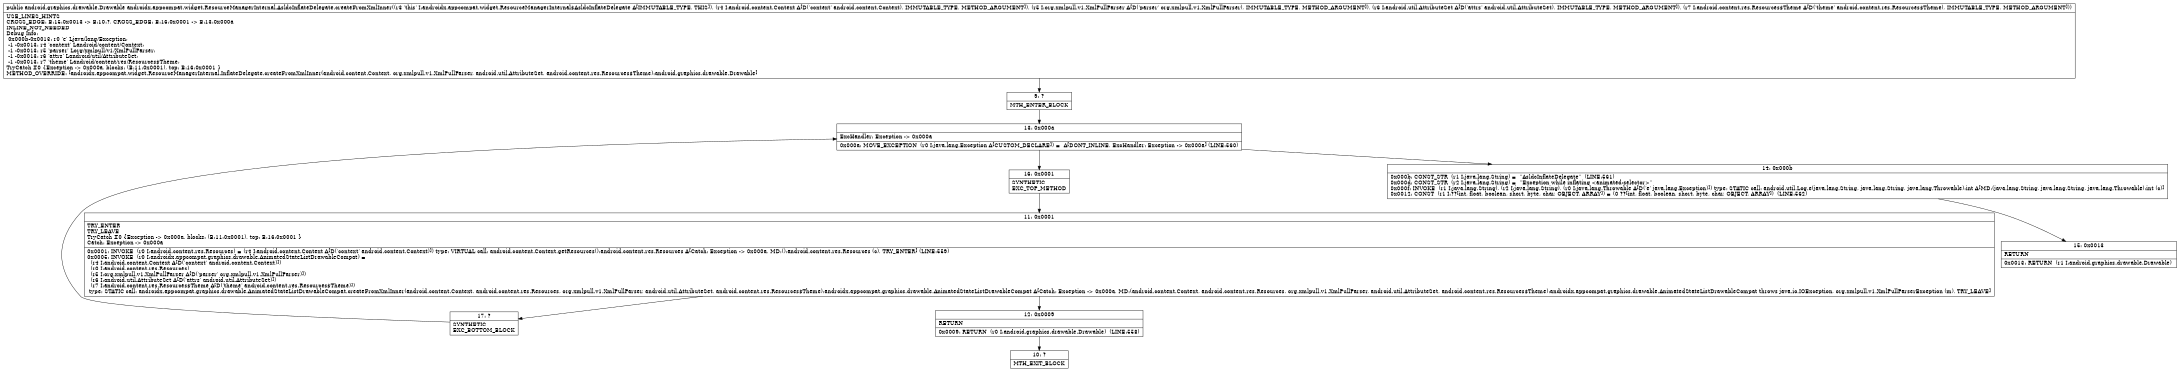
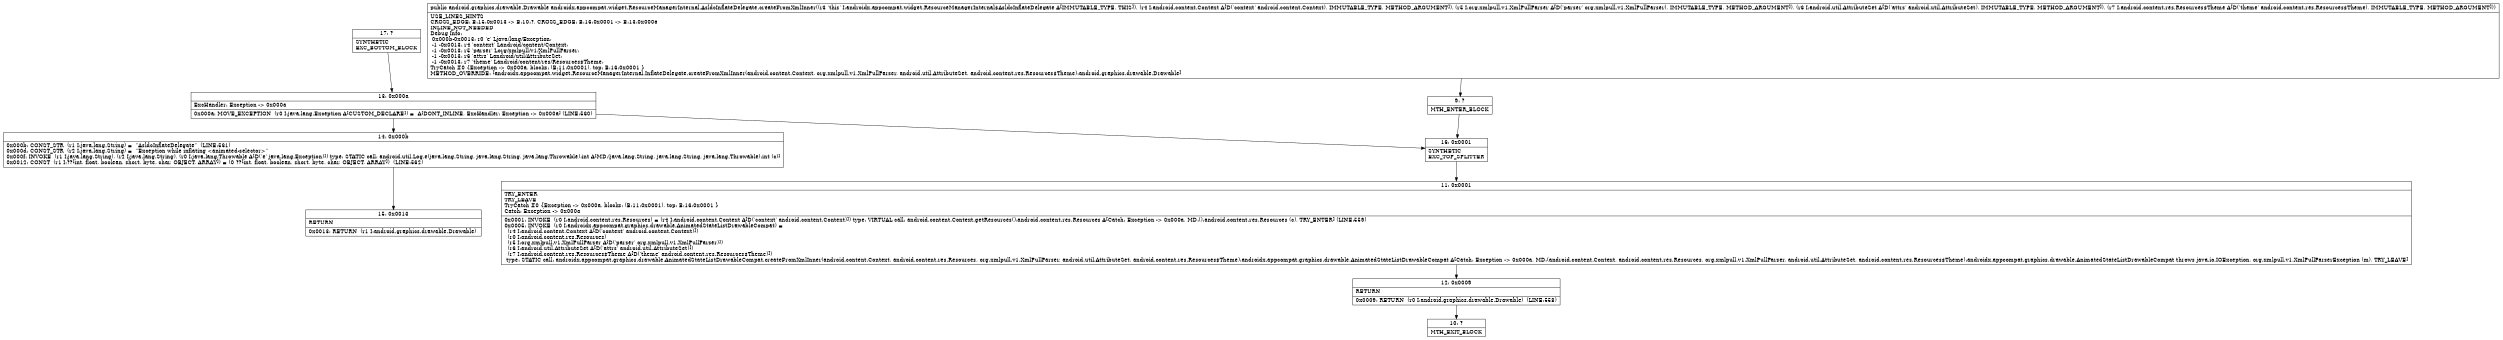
(1039, 115) -> (1458, 124)
(1039, 189) -> (1456, 157)
(612, 307) -> none
